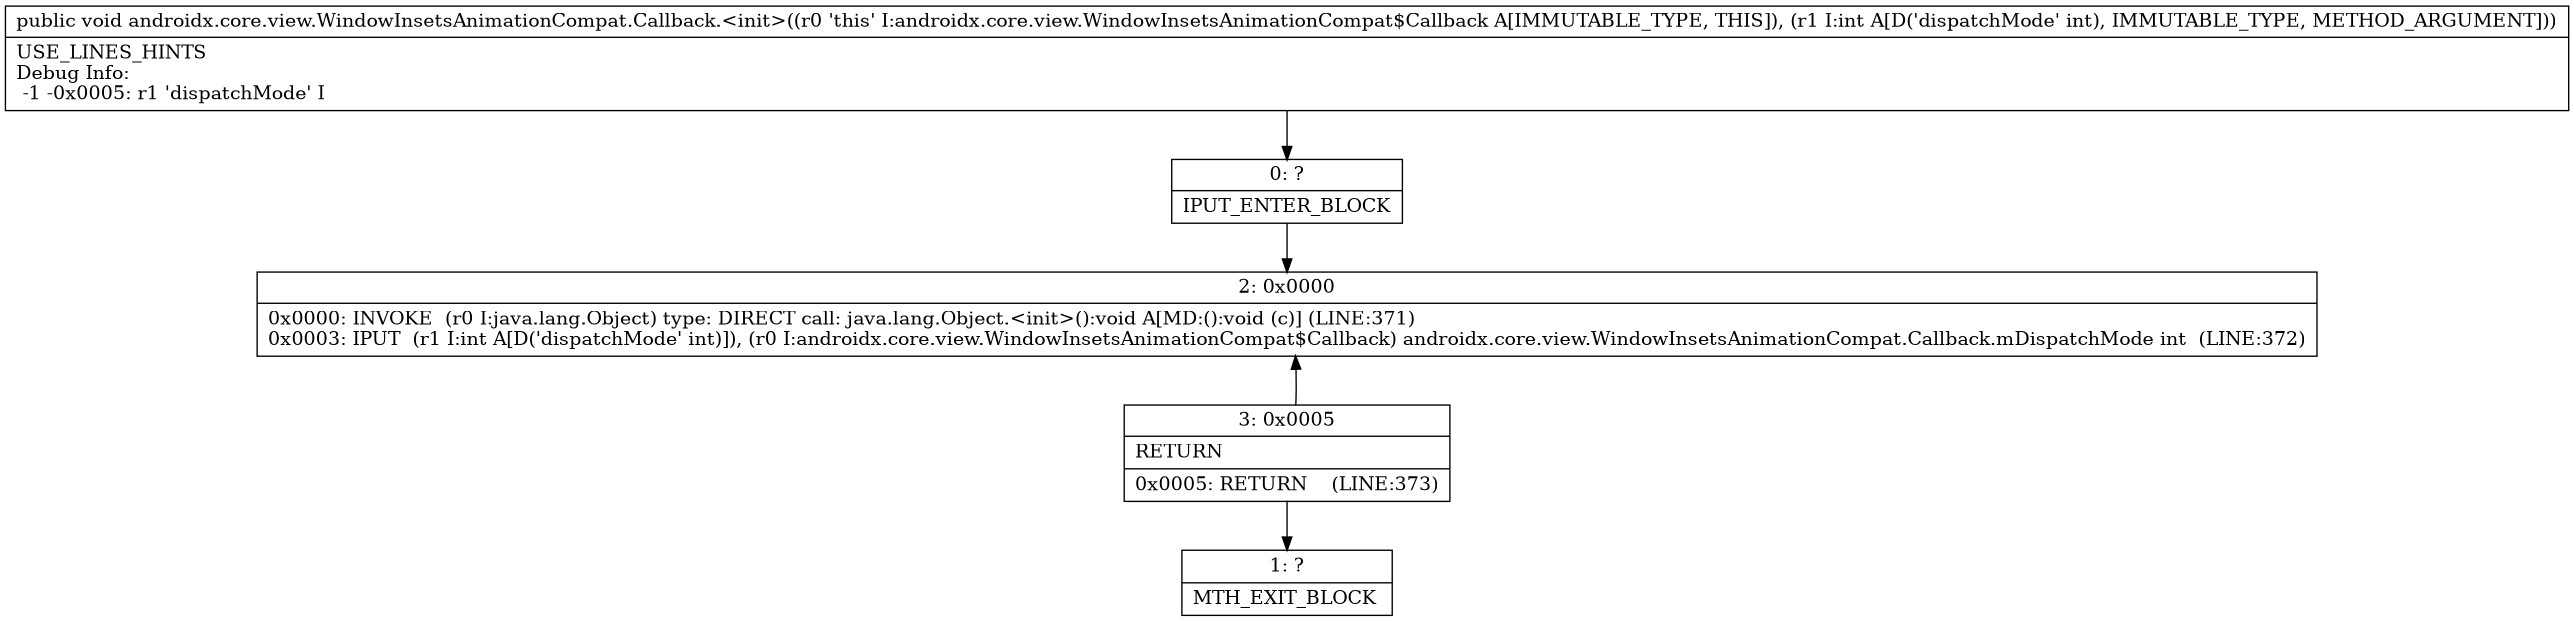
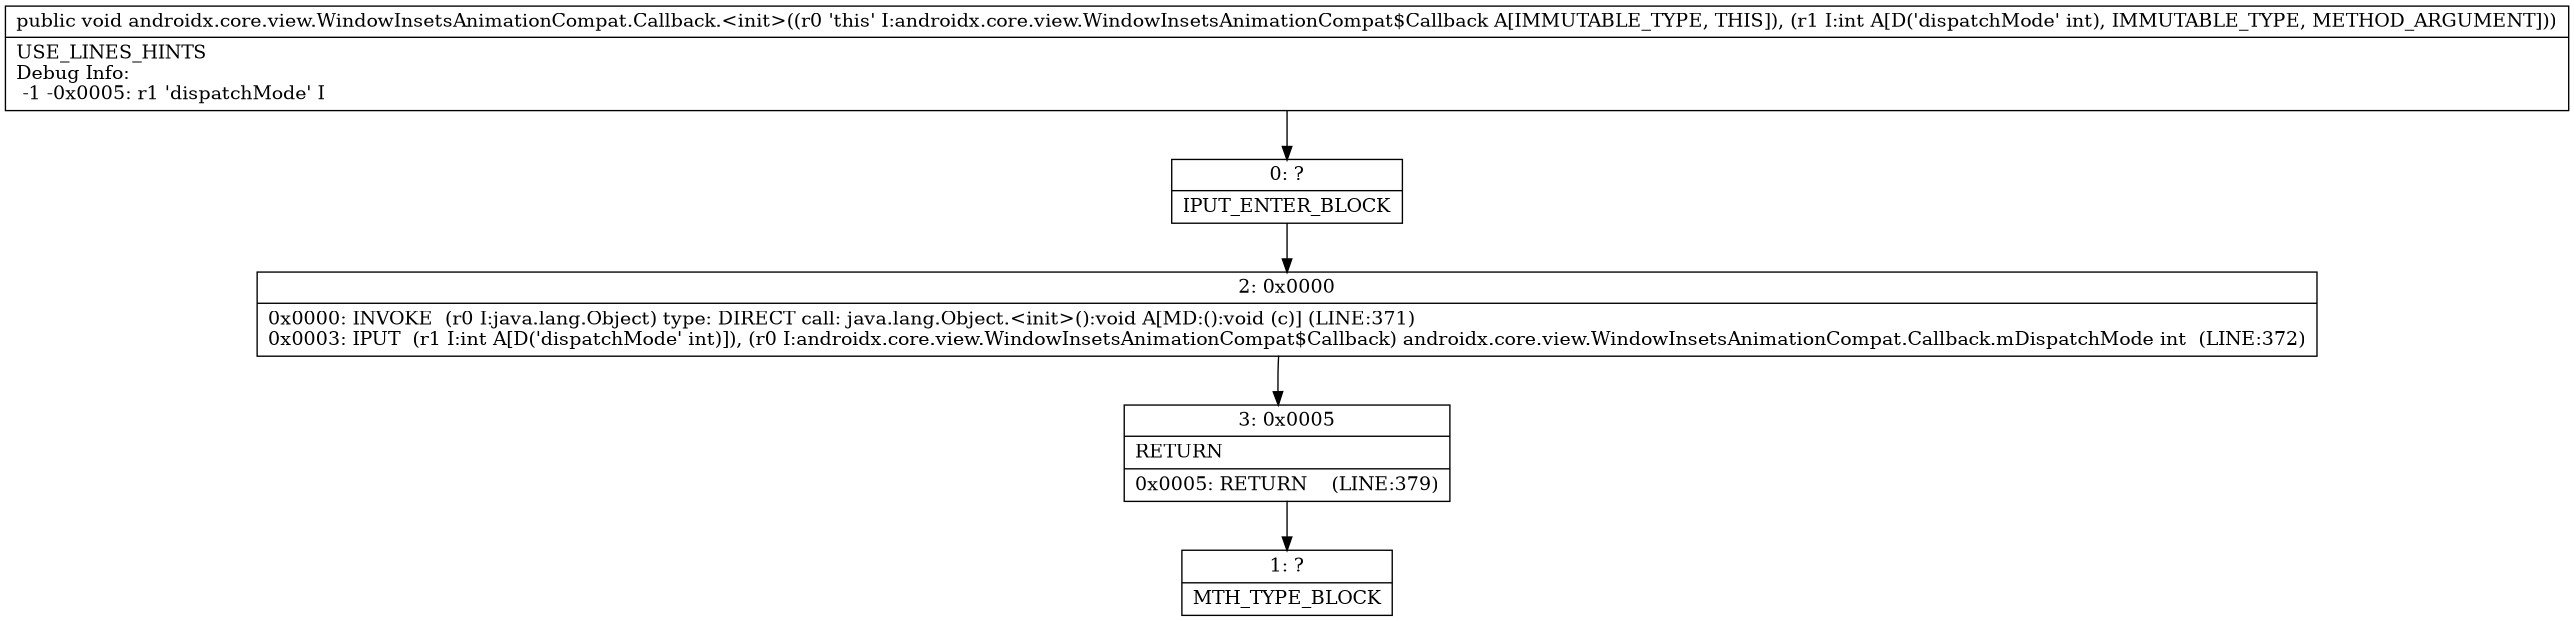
(1296, 387) -> (1278, 373)
(1287, 484) -> (1287, 484)
(1285, 598) -> (1287, 598)
